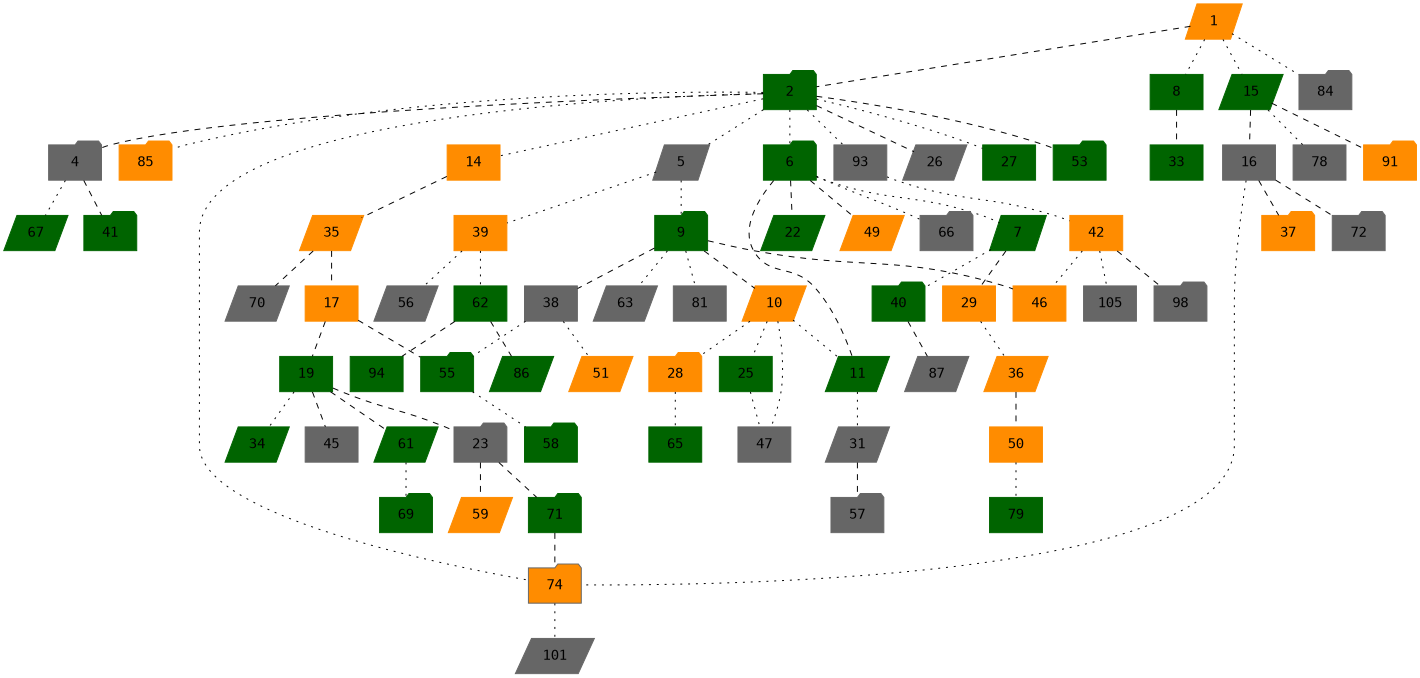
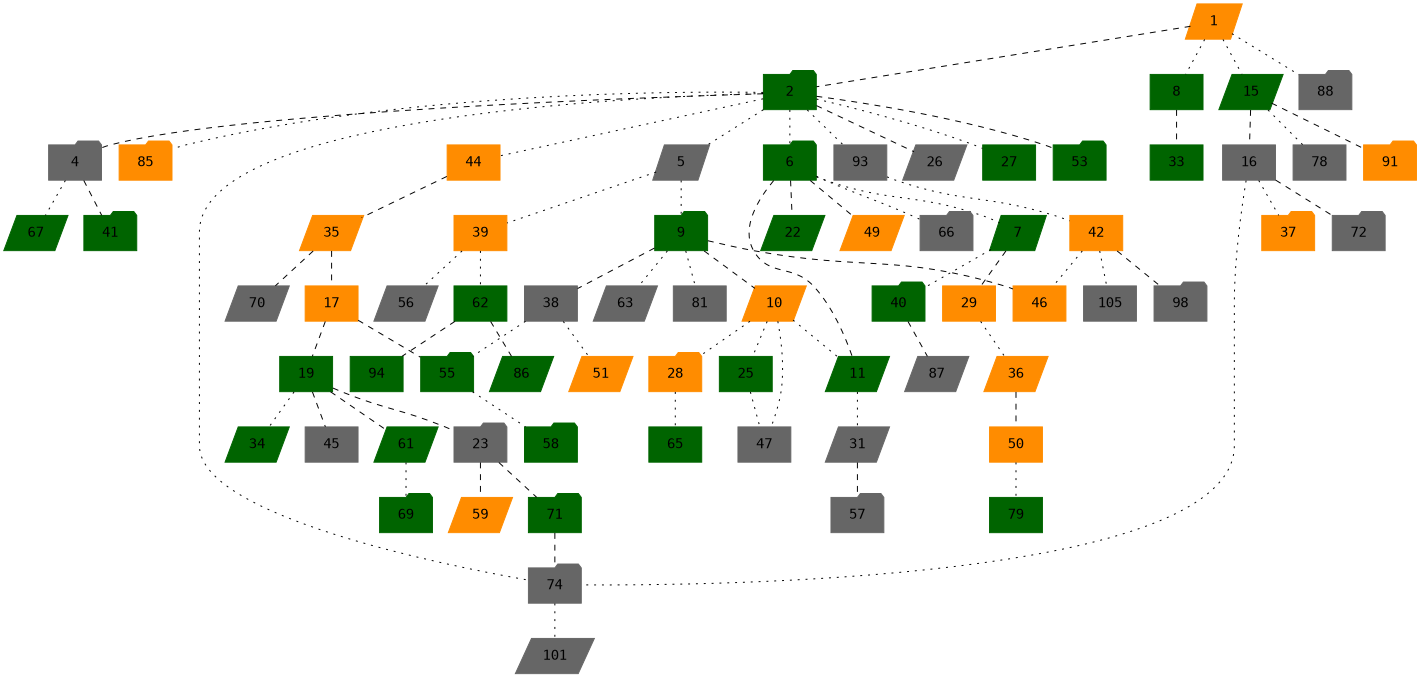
(1325, 92) -> (1325, 92)
(474, 163) -> (474, 163)
(1269, 198) -> (1269, 198)
(555, 586) -> (555, 586)
